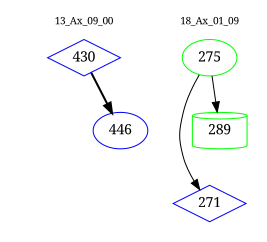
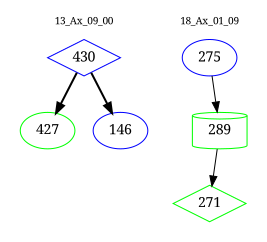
(210, 58) -> (210, 58)
(180, 128) -> (215, 163)
none -> (48, 131)
(120, 131) -> (120, 131)
(210, 204) -> (210, 204)
